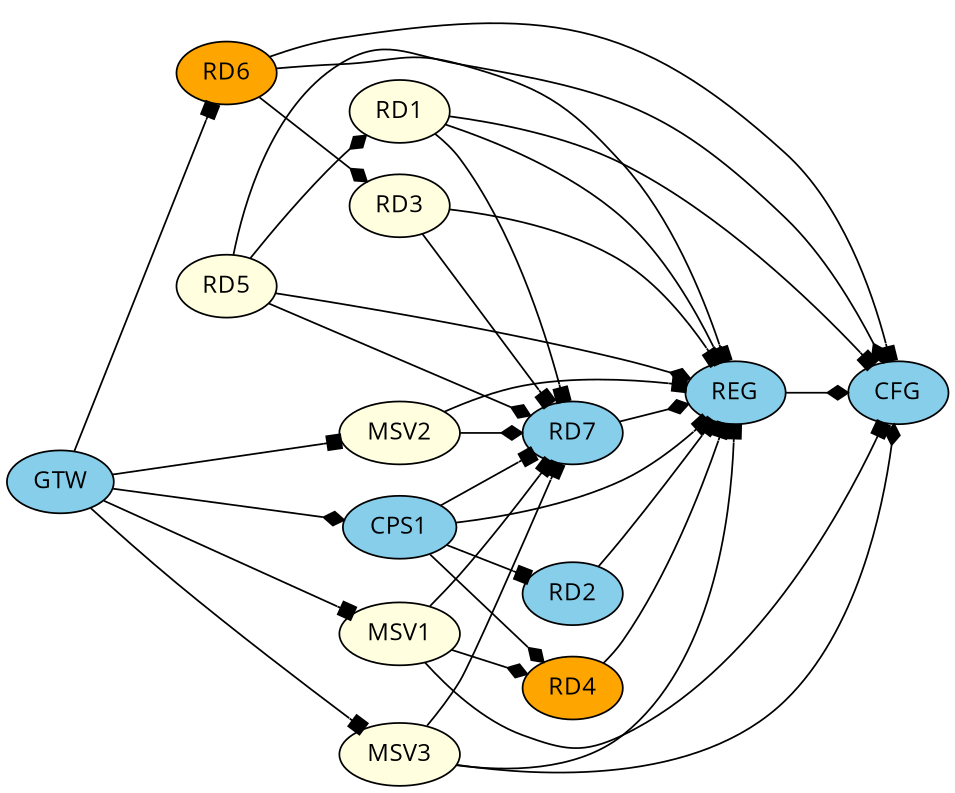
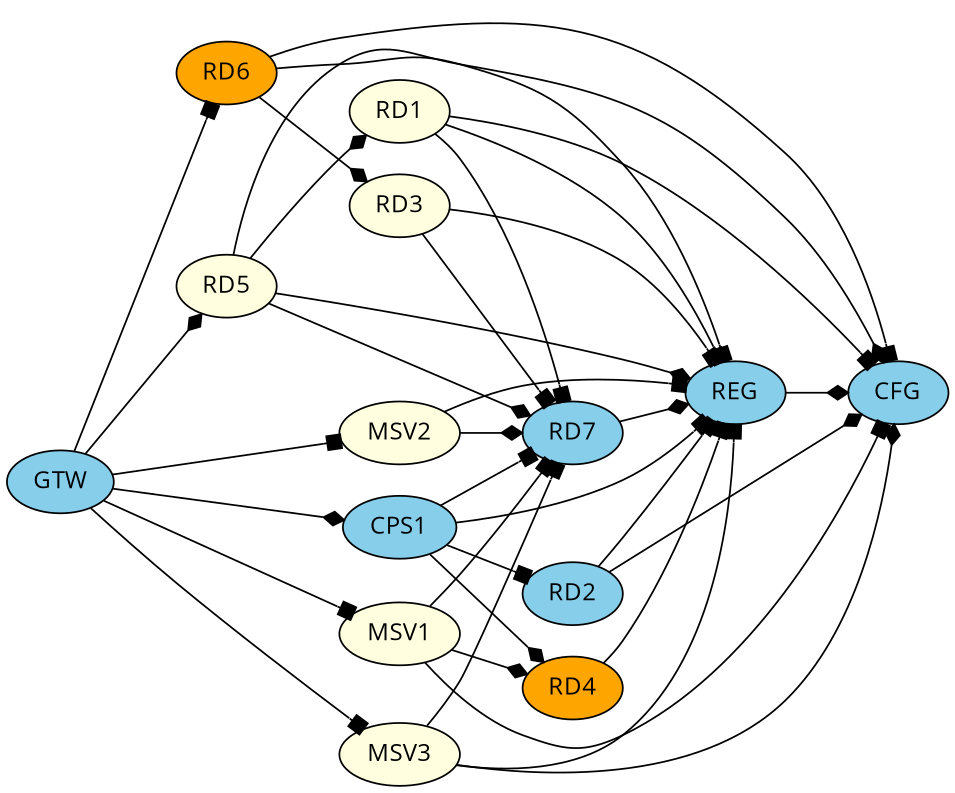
none -> (137, 392)
none -> (715, 506)
